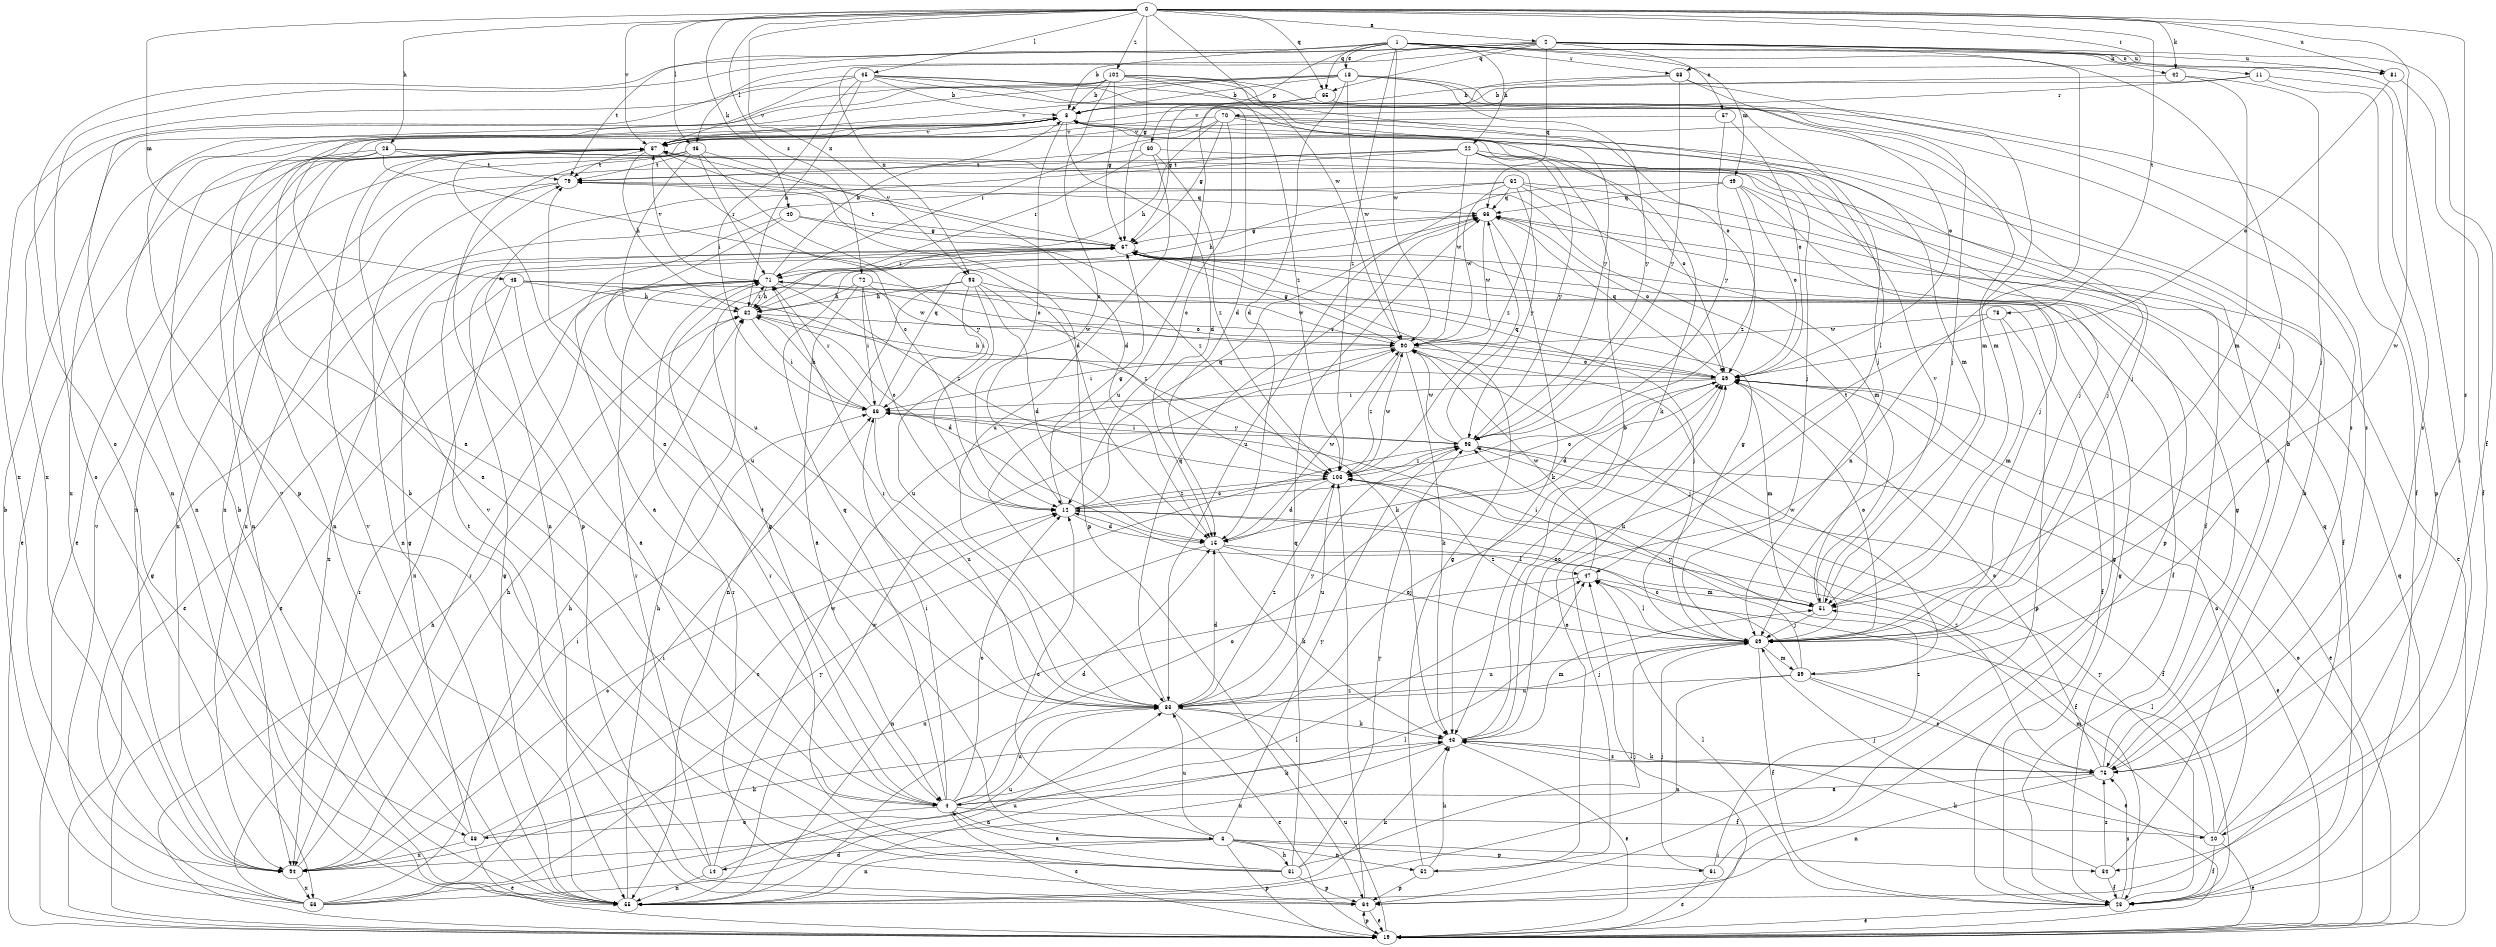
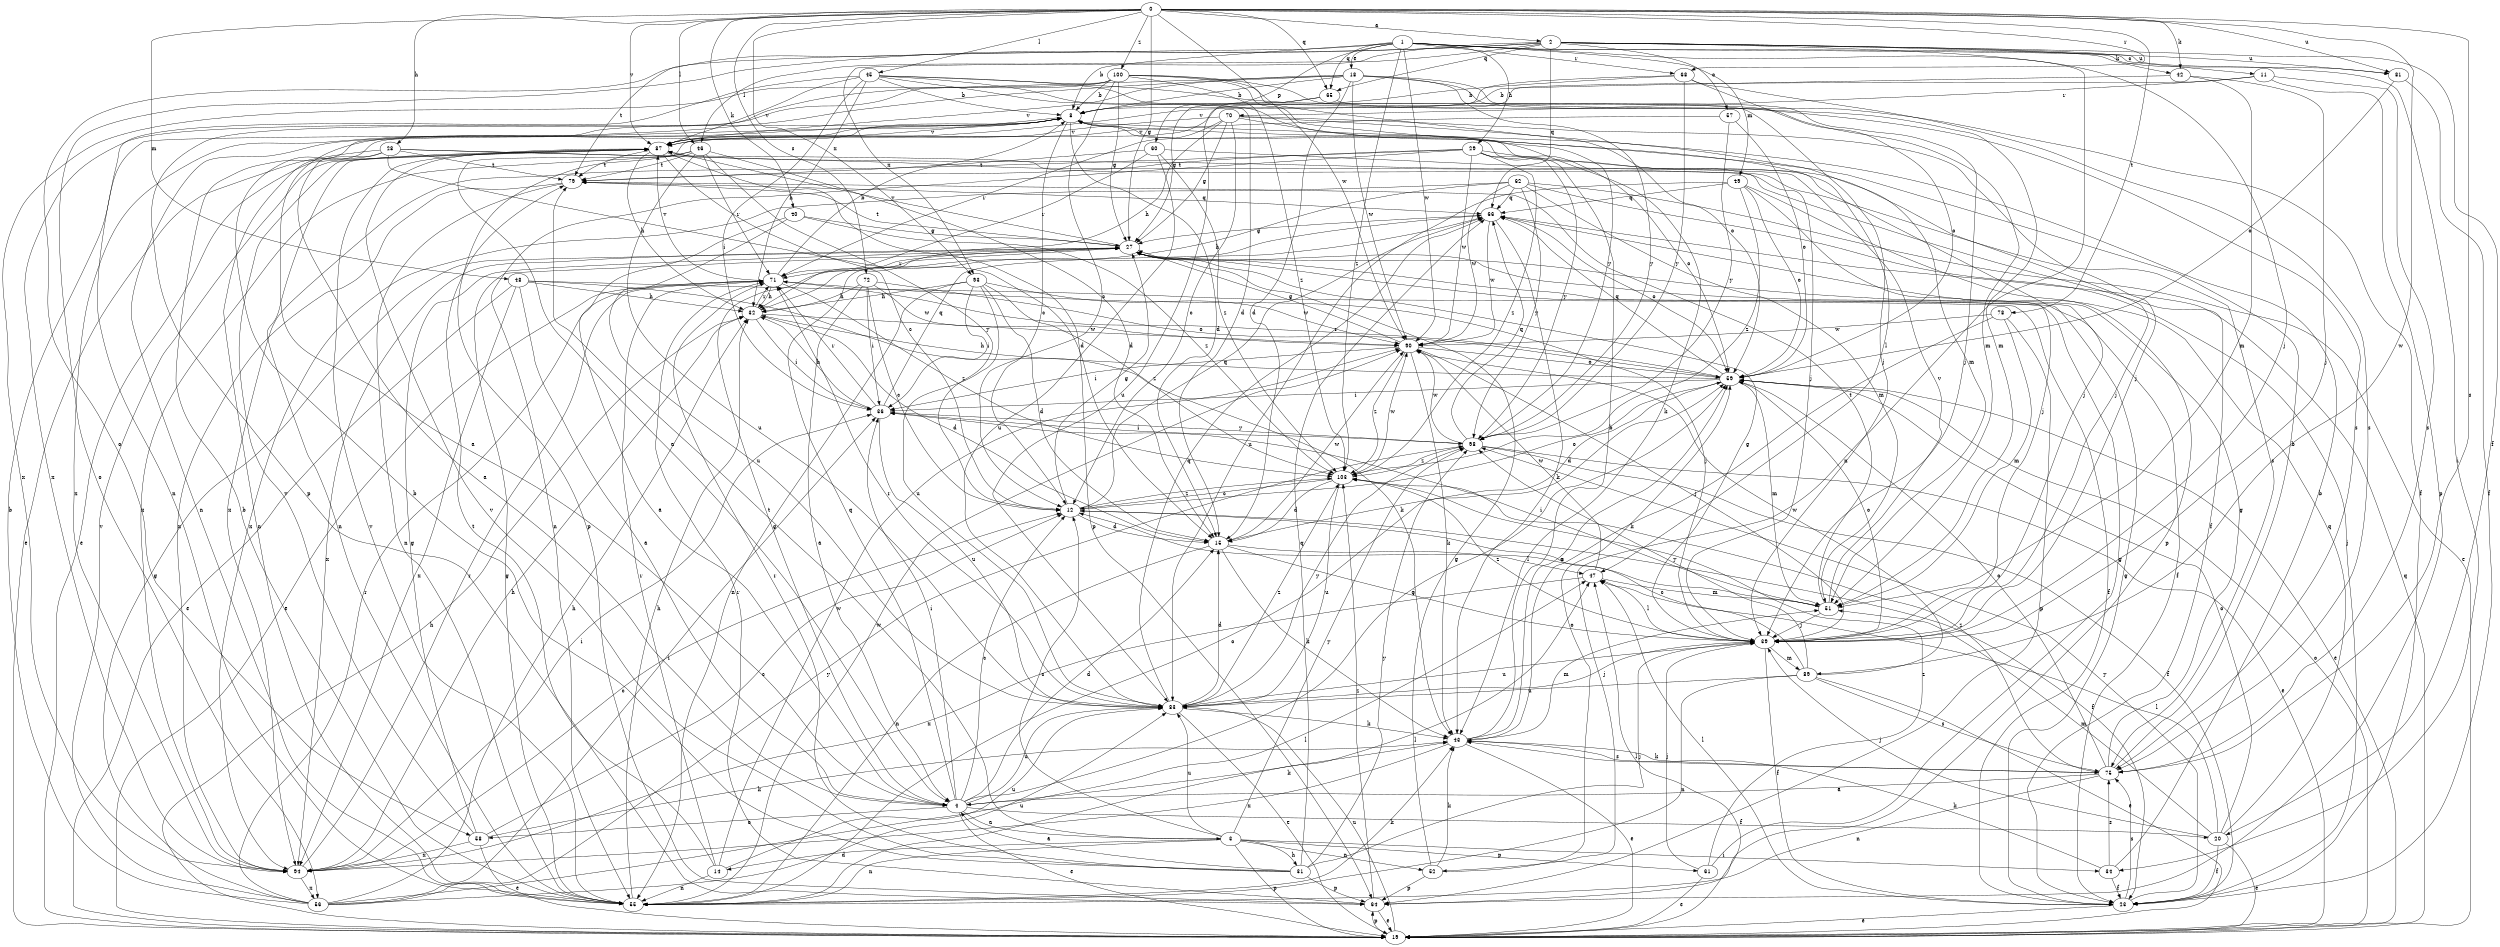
(1114, 75) -> (1118, 75)
(1468, 149) -> (1473, 149)
(1125, 247) -> (1130, 247)
(2344, 543) -> (2348, 543)
